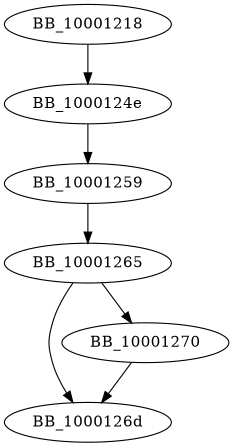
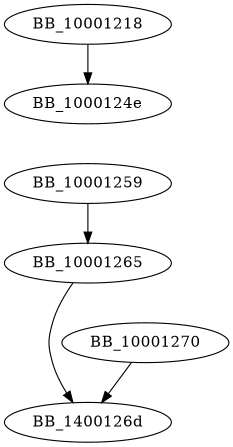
(88, 138) -> none
(113, 298) -> none
(88, 422) -> (88, 422)
